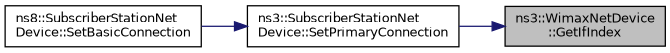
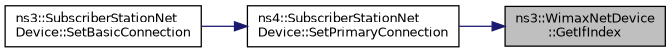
(103, 26) -> (103, 26)
(353, 26) -> (353, 26)
